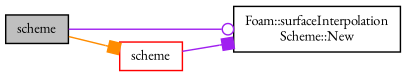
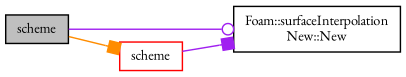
(317, 29) -> (317, 29)
